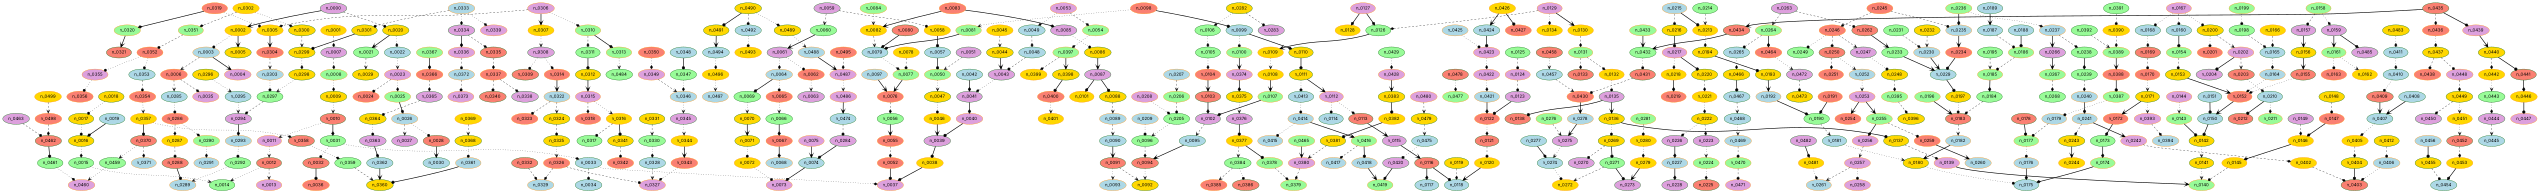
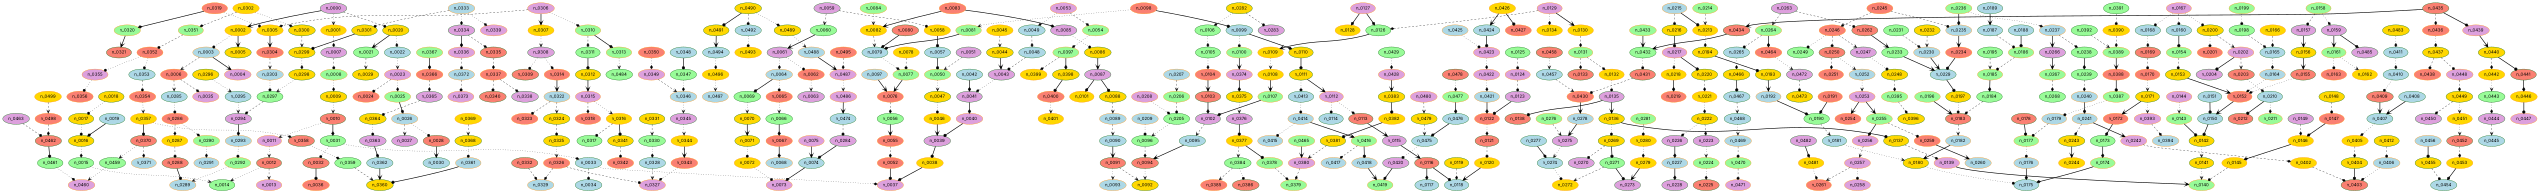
(1705, 8) -> (1705, 8)
none -> (333, 16)
(334, 62) -> (334, 62)
(1066, 62) -> (1066, 62)
none -> (1456, 119)
(238, 163) -> (238, 163)
(1819, 185) -> (1819, 185)
